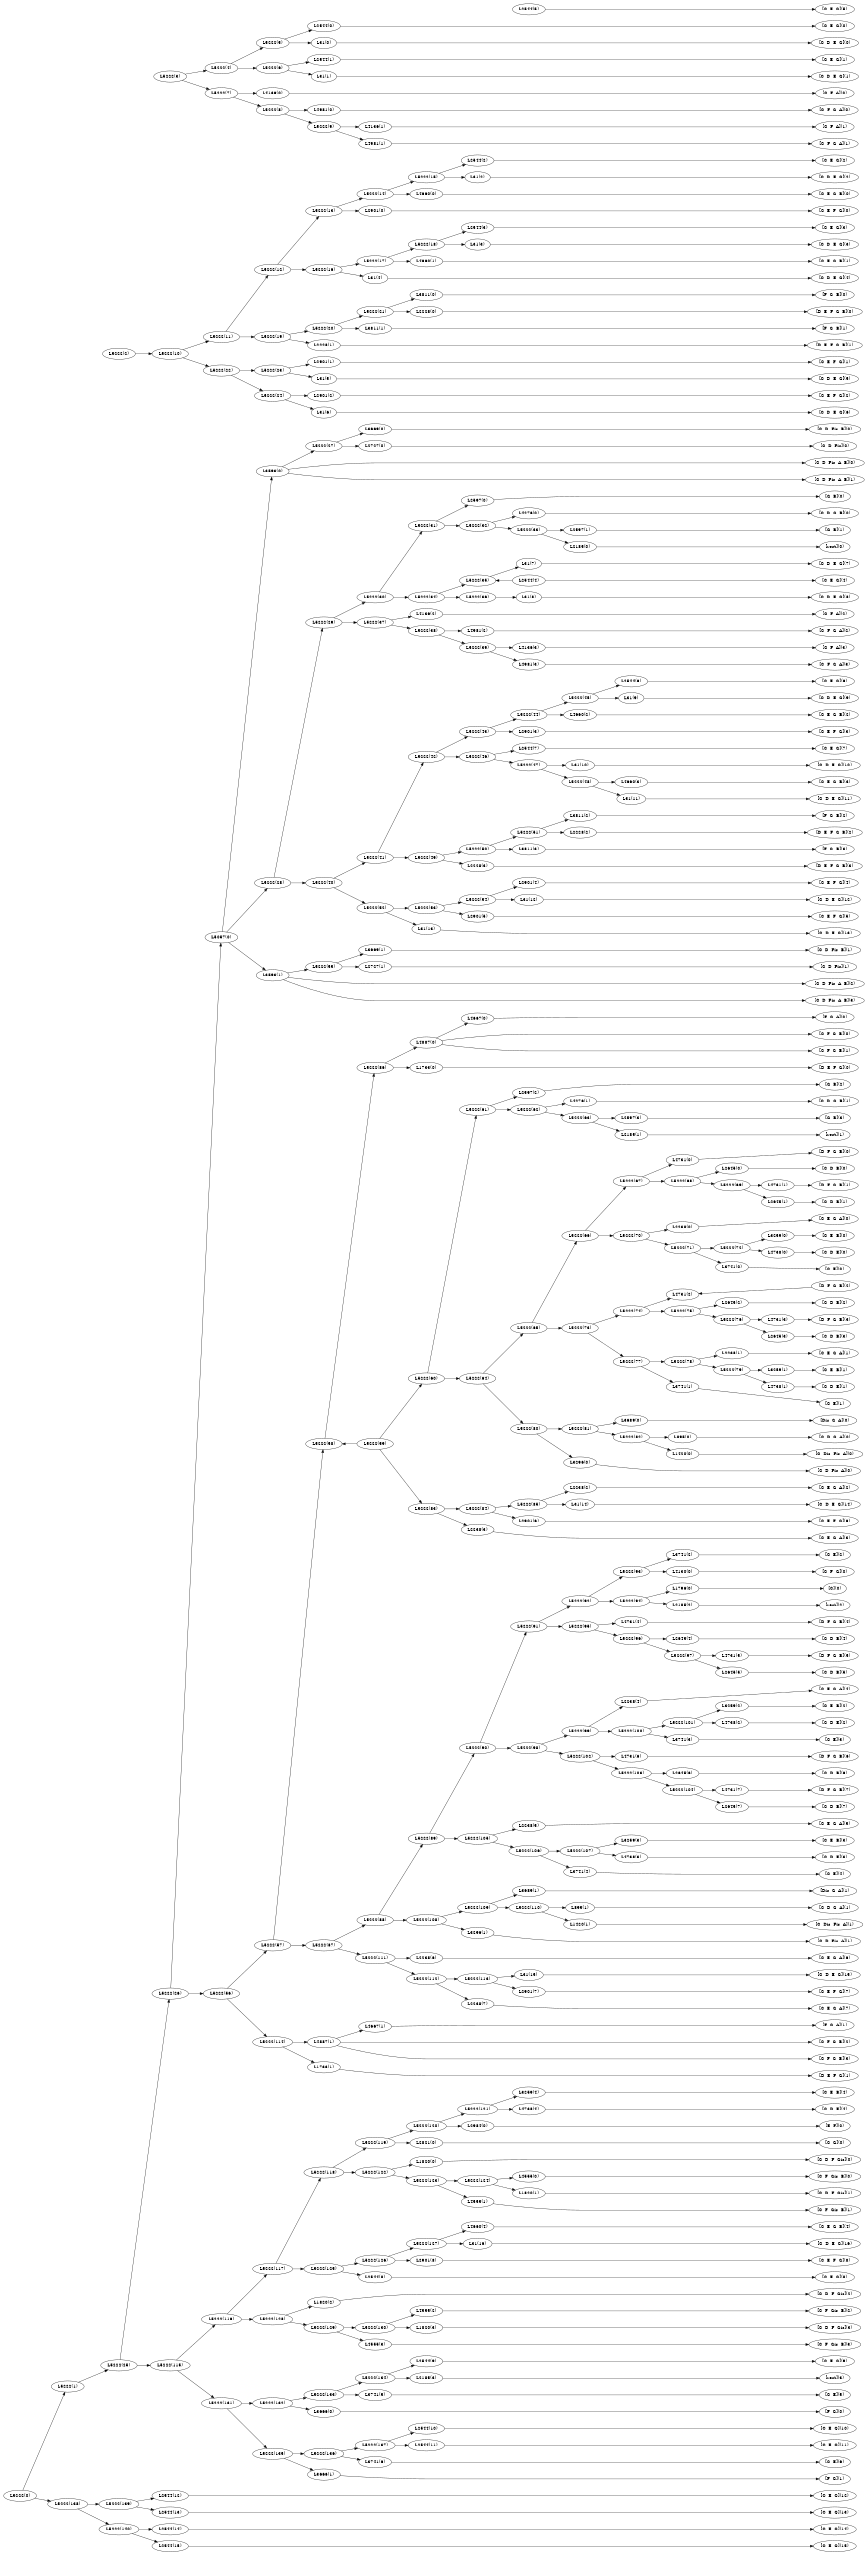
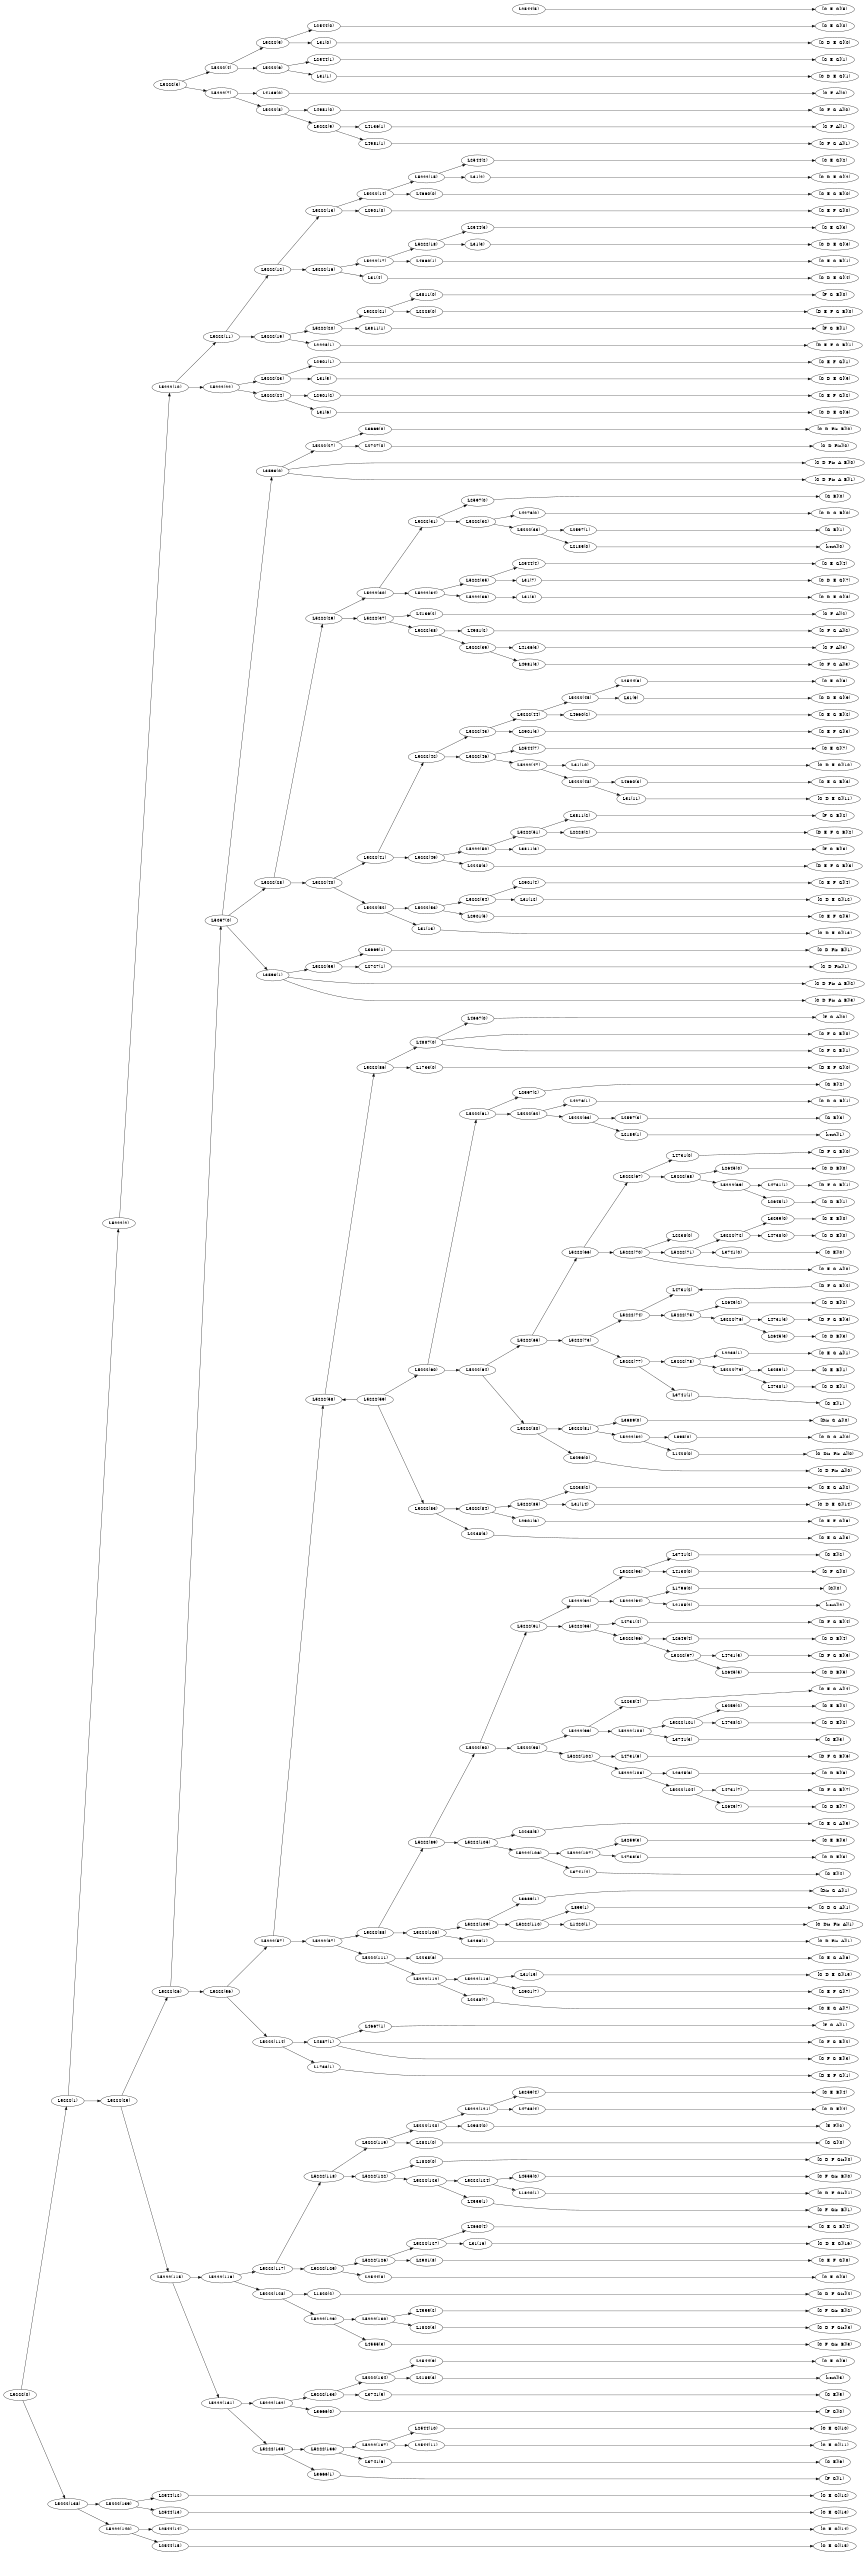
(506, 581) -> (502, 573)
(754, 1223) -> (726, 1268)
none -> (93, 1664)
